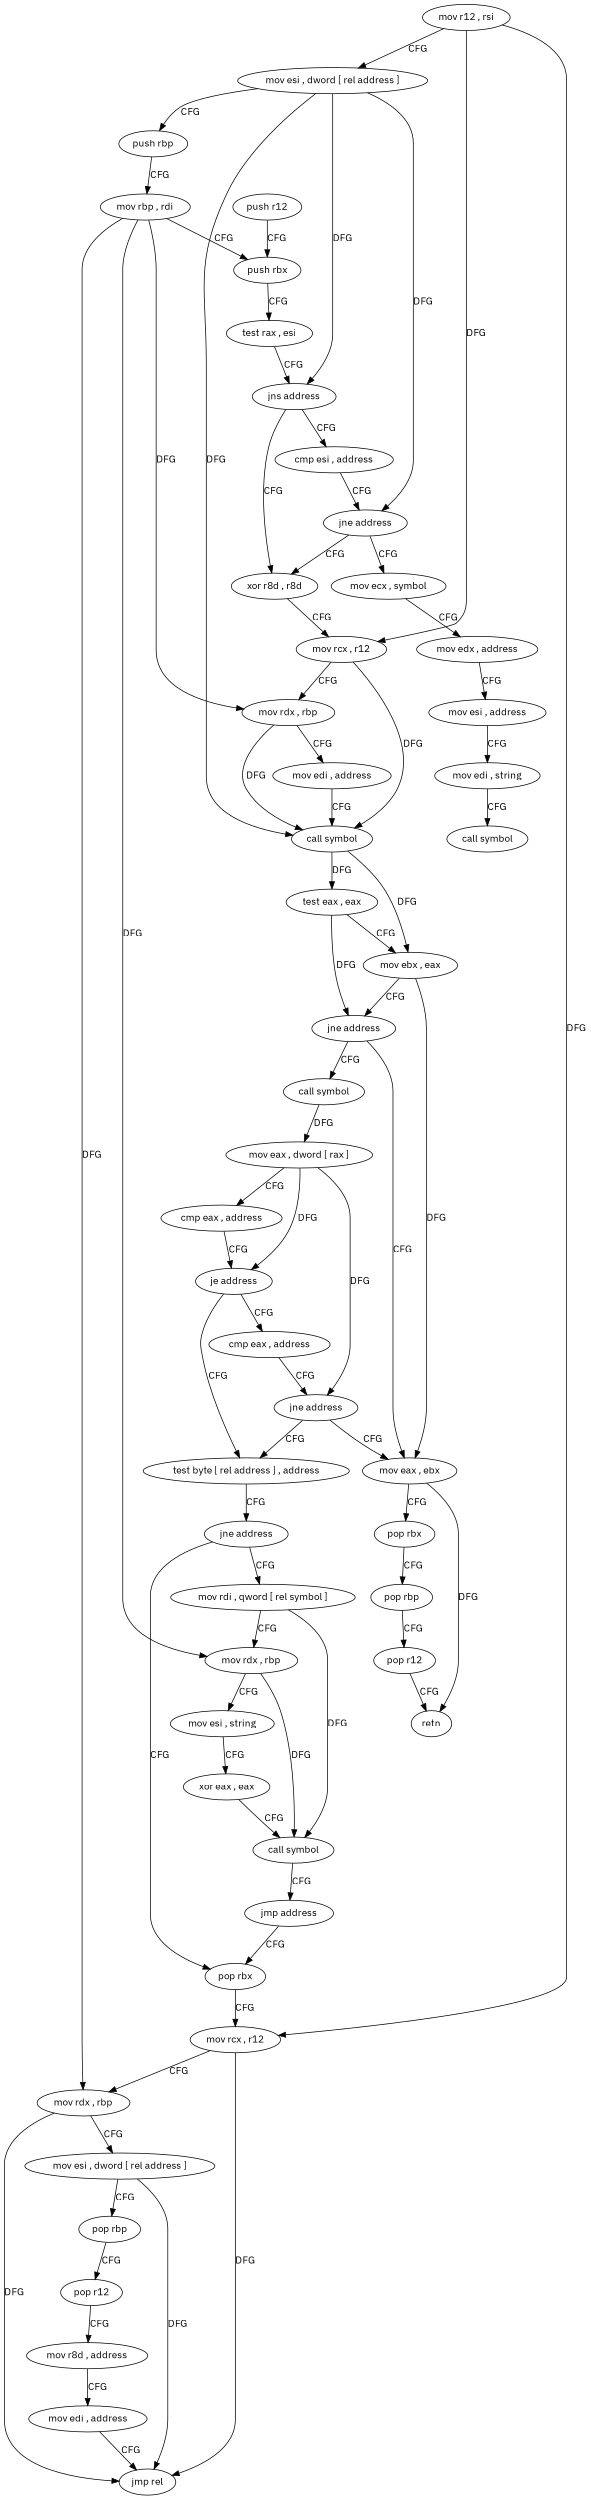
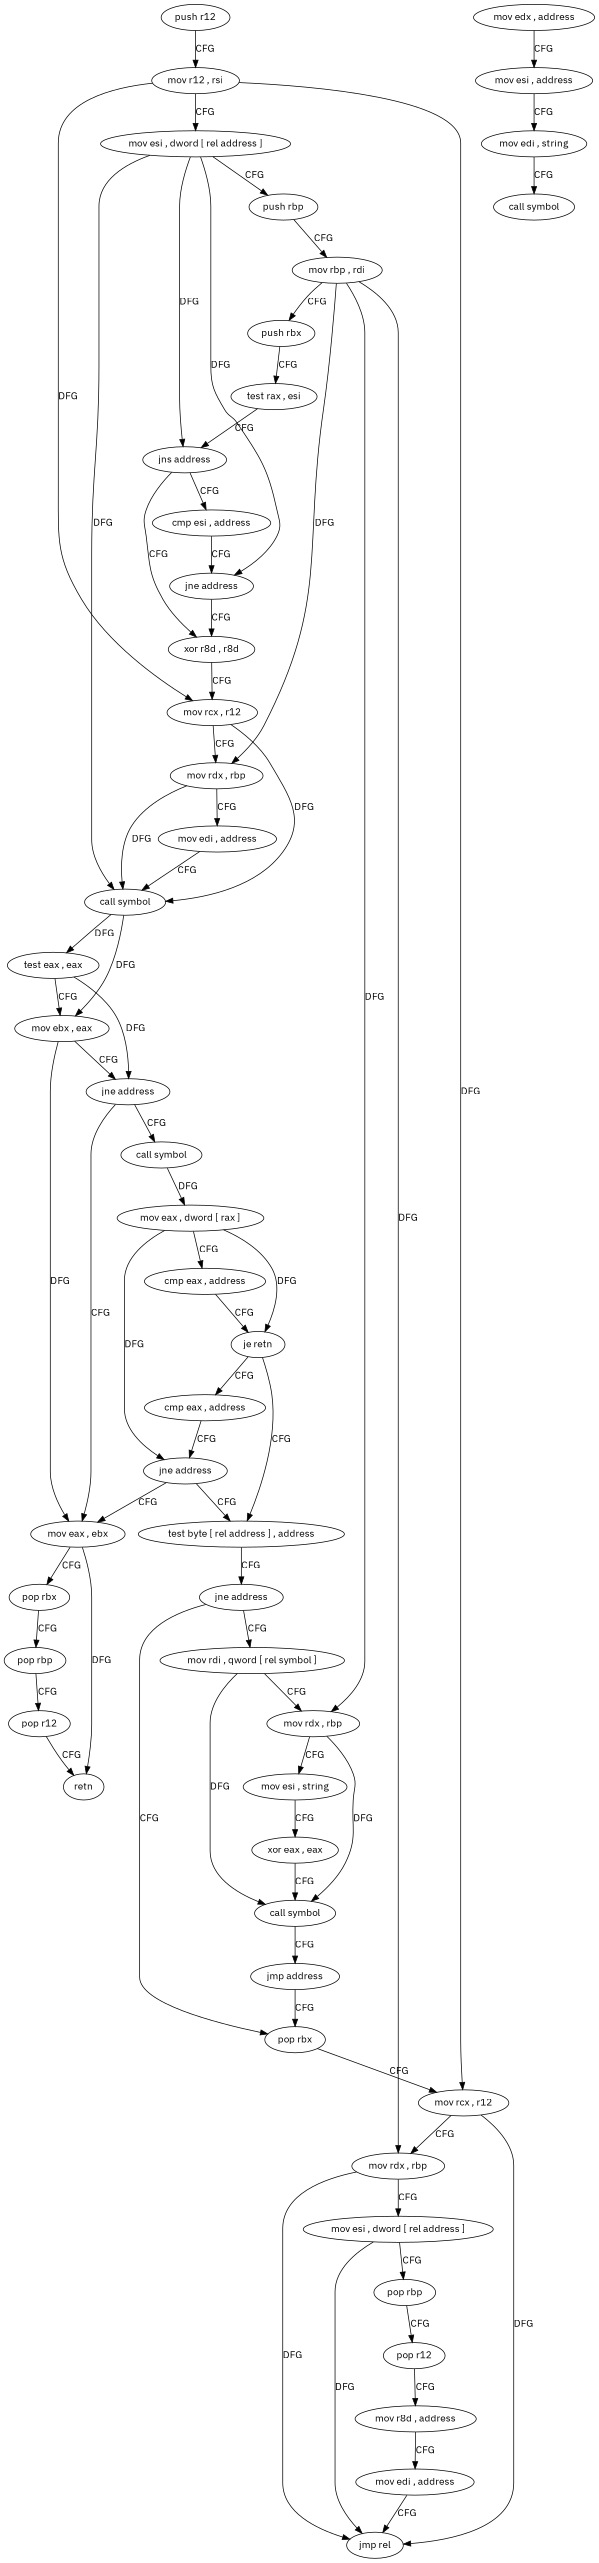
(267, 235) -> (196, 45)
(389, 586) -> none
(234, 1281) -> (258, 1345)
